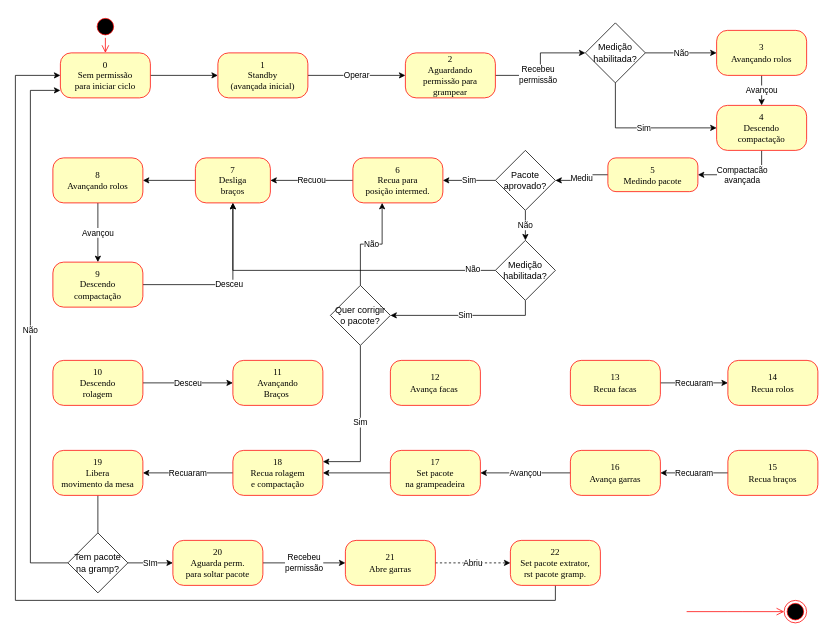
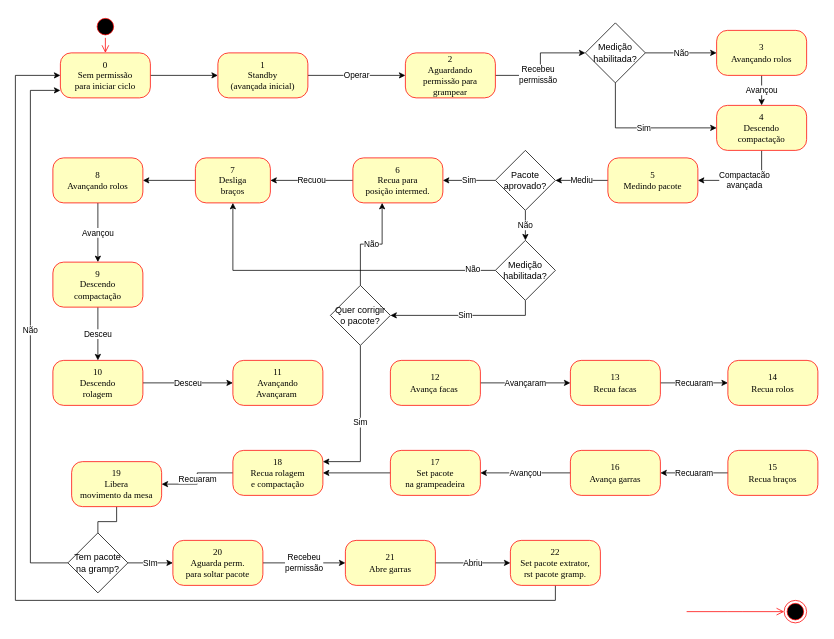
(653, 175) -> (653, 180)
(194, 285) -> (98, 334)
(278, 383) -> (278, 383)
none -> (524, 383)
(98, 473) -> (117, 484)
(449, 563) -> (449, 563)
